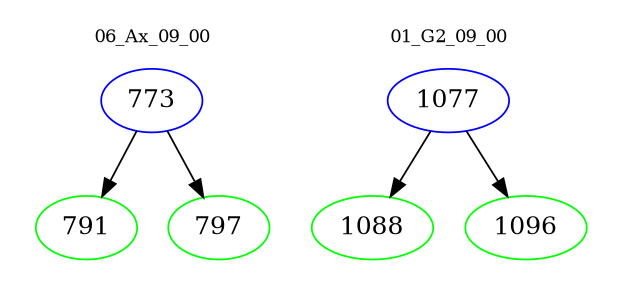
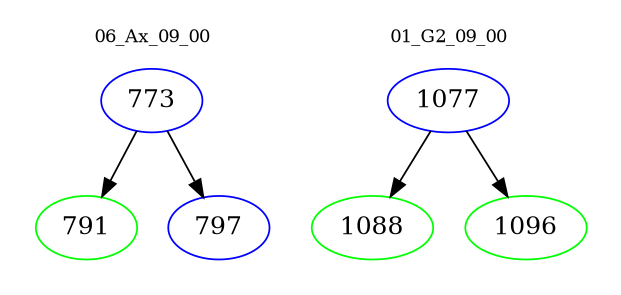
(219, 228) -> (219, 228)
